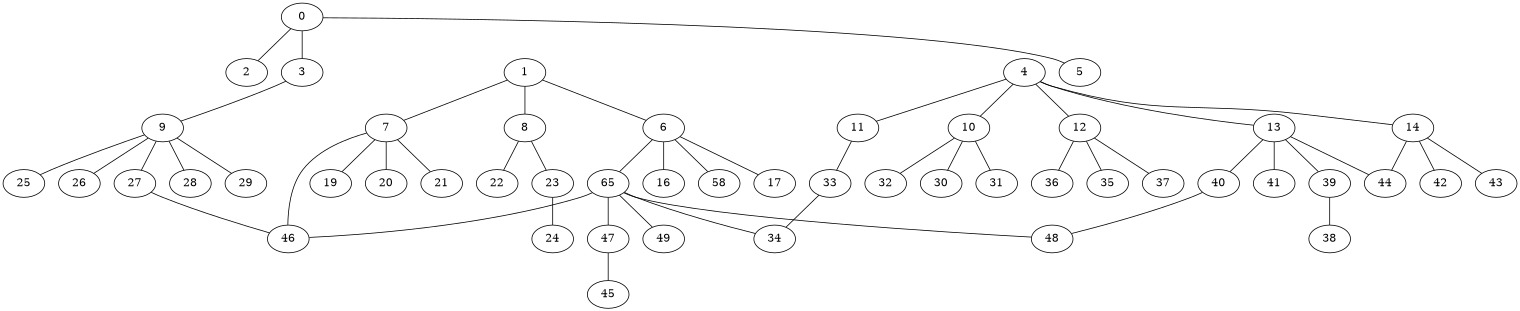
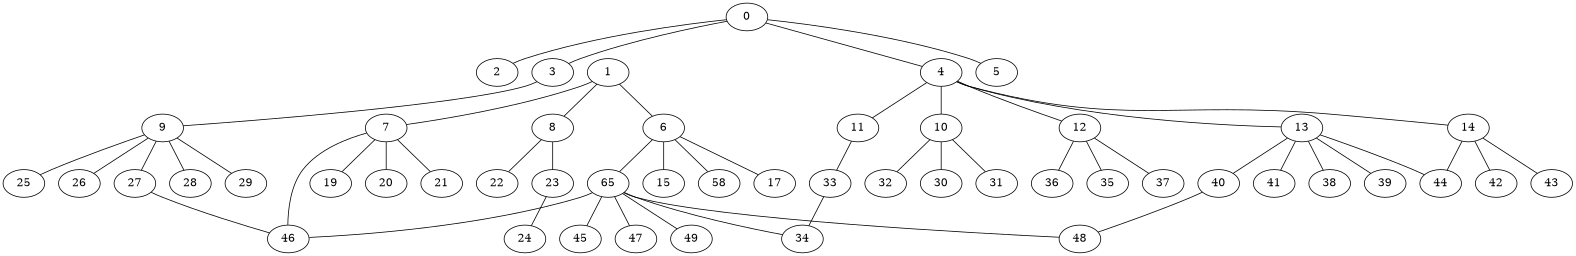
none -> (844, 45)
(664, 183) -> (664, 183)
(1330, 211) -> (1316, 156)
(608, 267) -> (594, 211)
